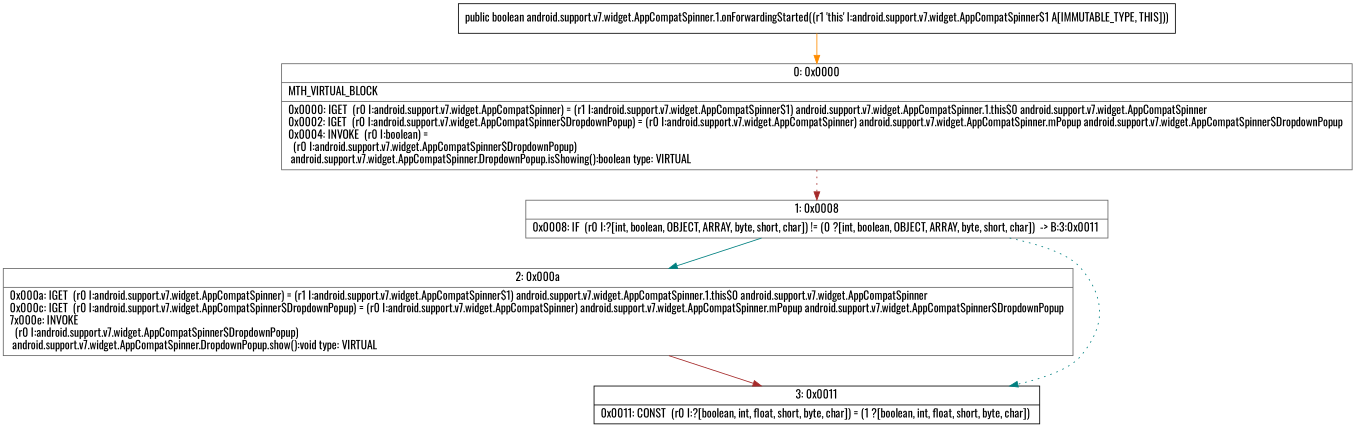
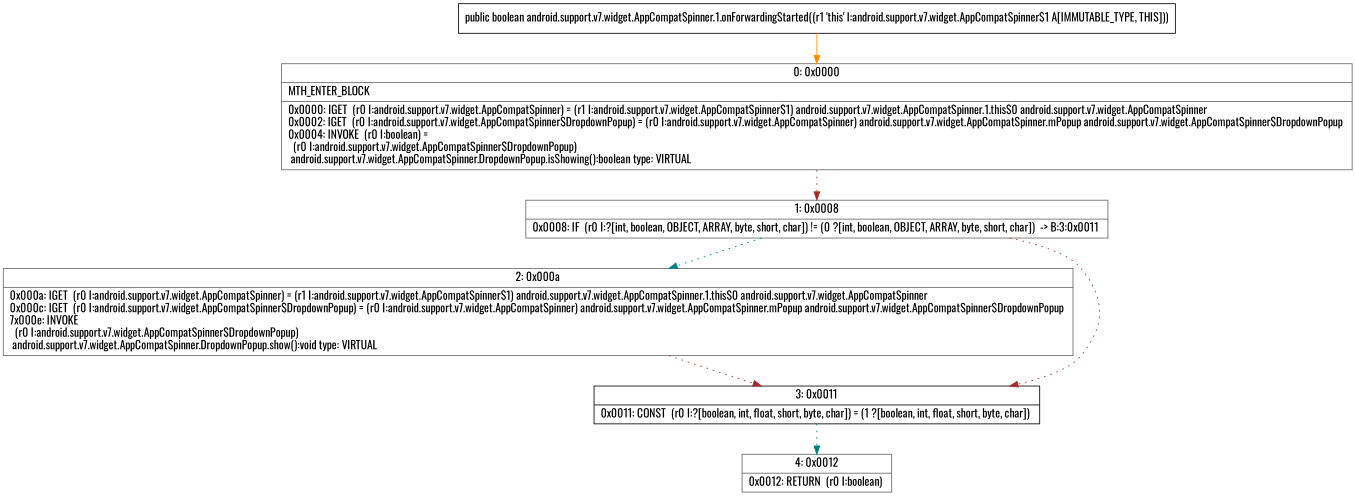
(333, 92) -> (329, 92)
(719, 252) -> (719, 252)
(1099, 308) -> (1099, 308)
(711, 369) -> (711, 369)
none -> (817, 473)
